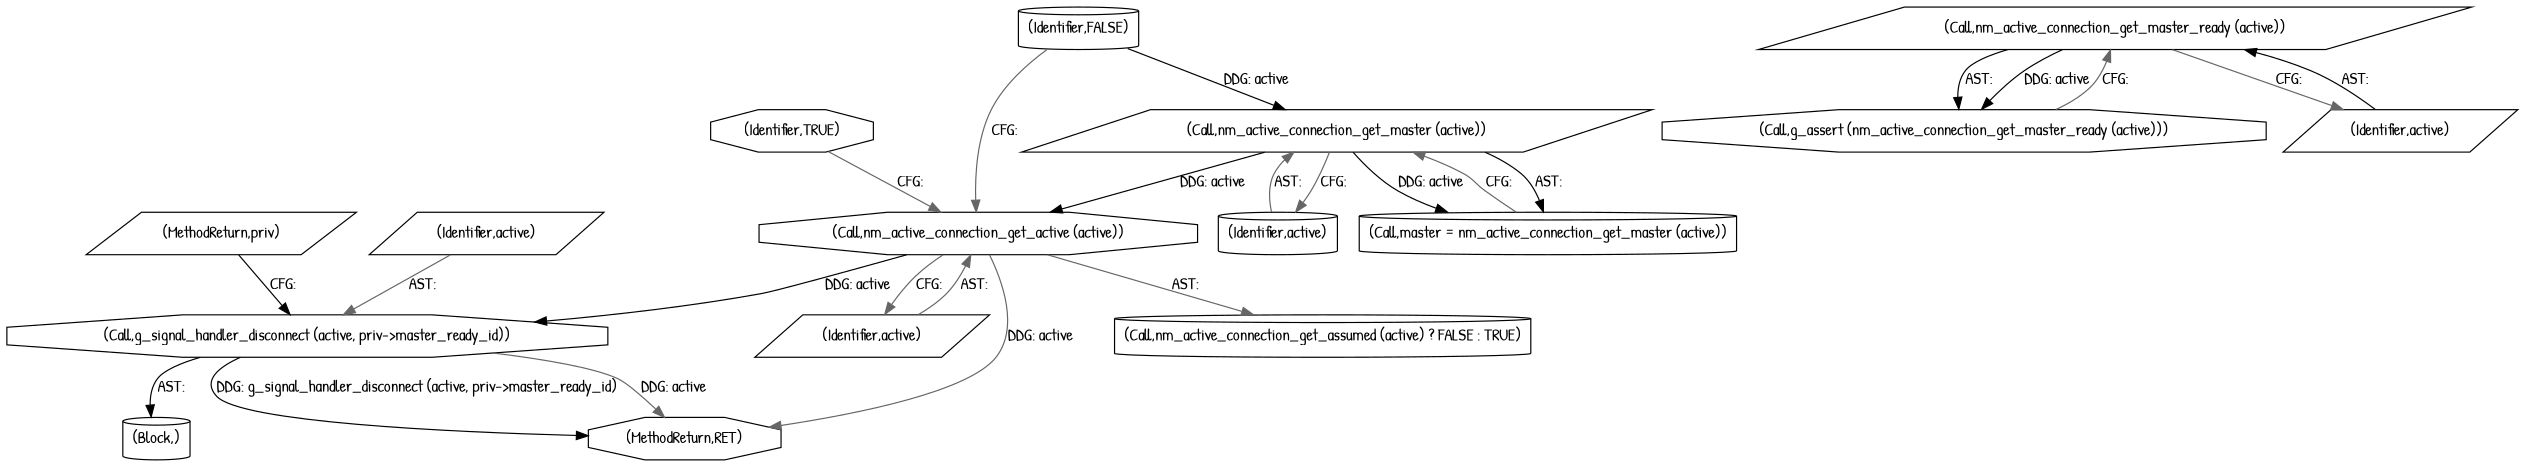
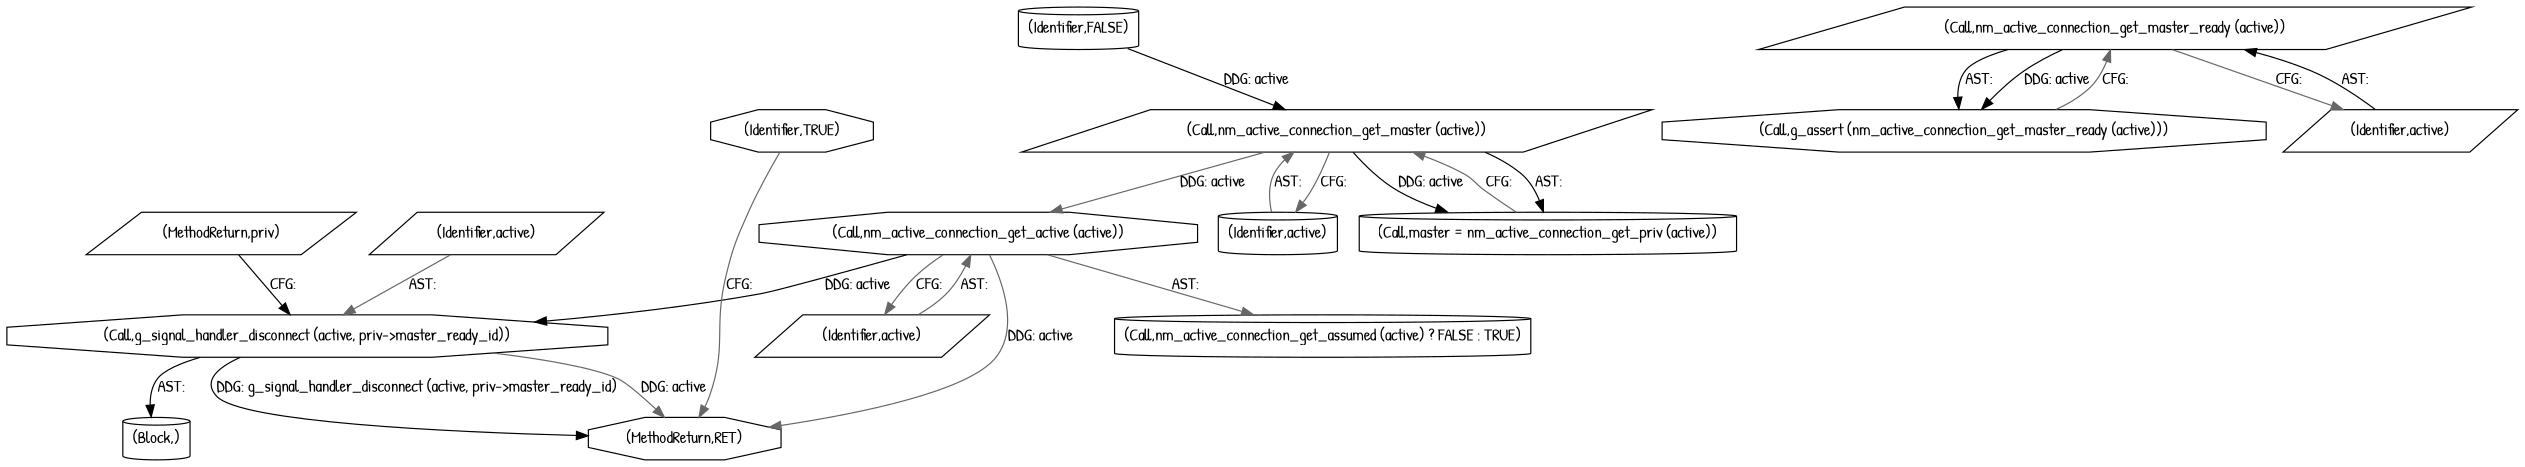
(989, 114) -> none
(879, 179) -> (726, 275)
(1163, 181) -> (1163, 181)
(1548, 233) -> (1548, 233)
